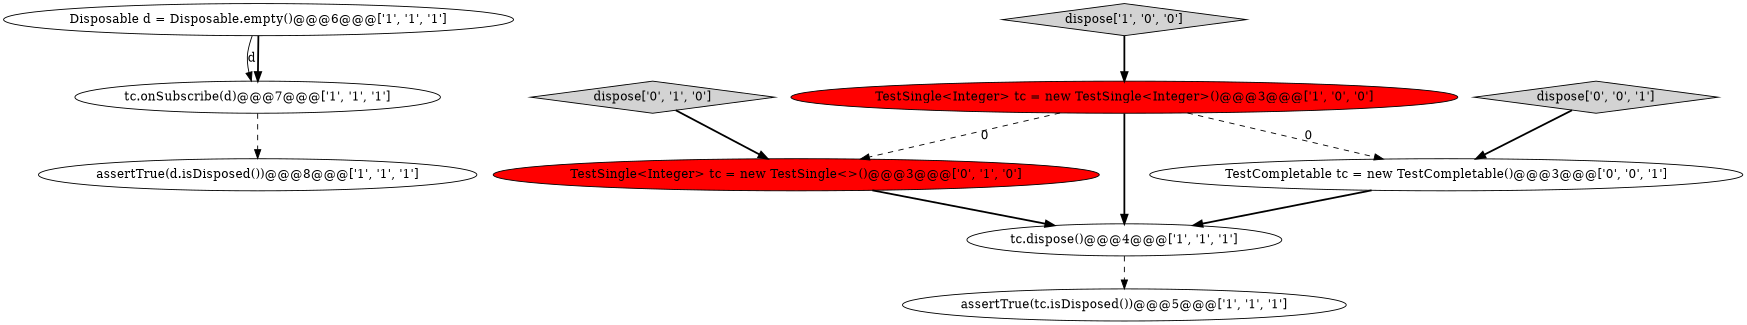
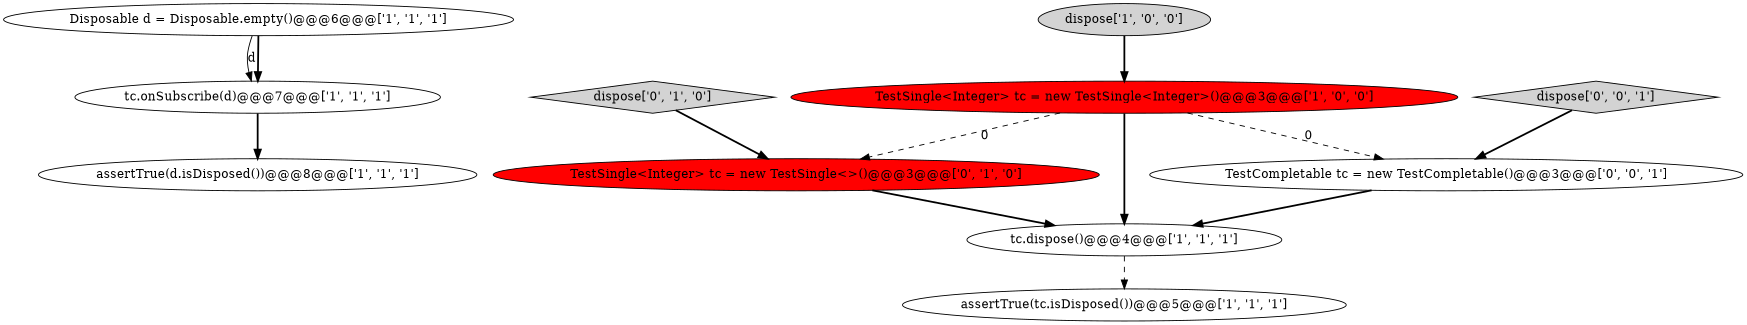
(1124, 20) -> (1124, 20)
(258, 132) -> (258, 132)
